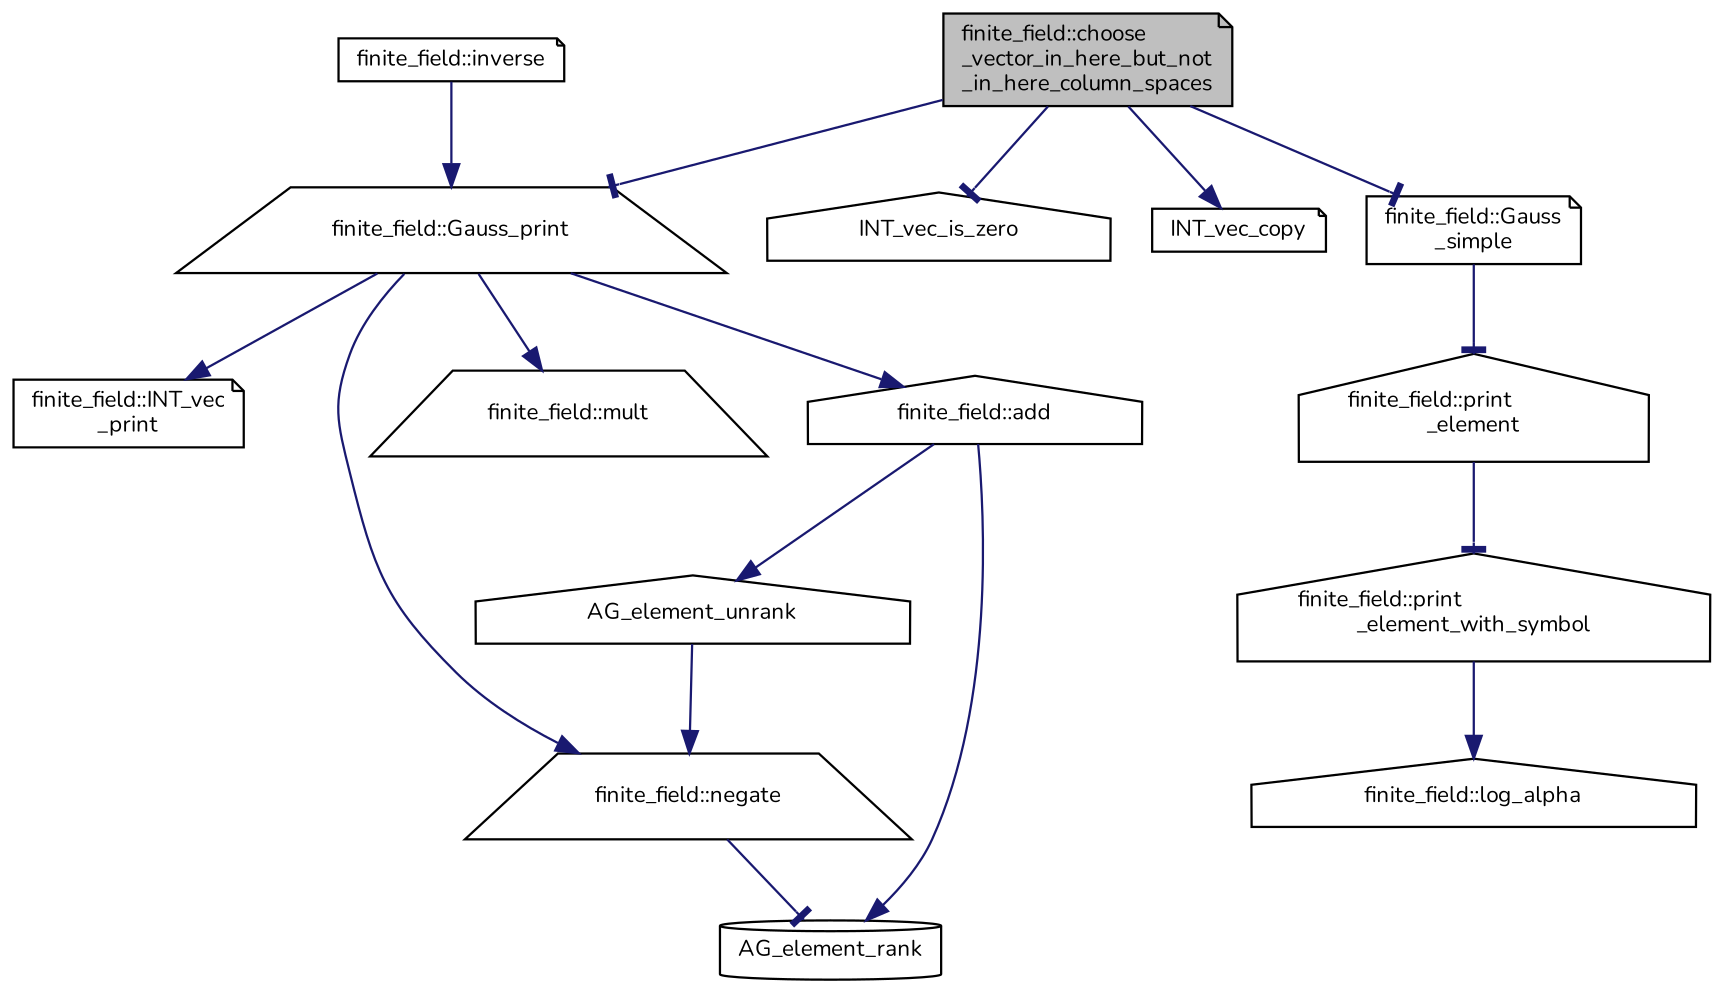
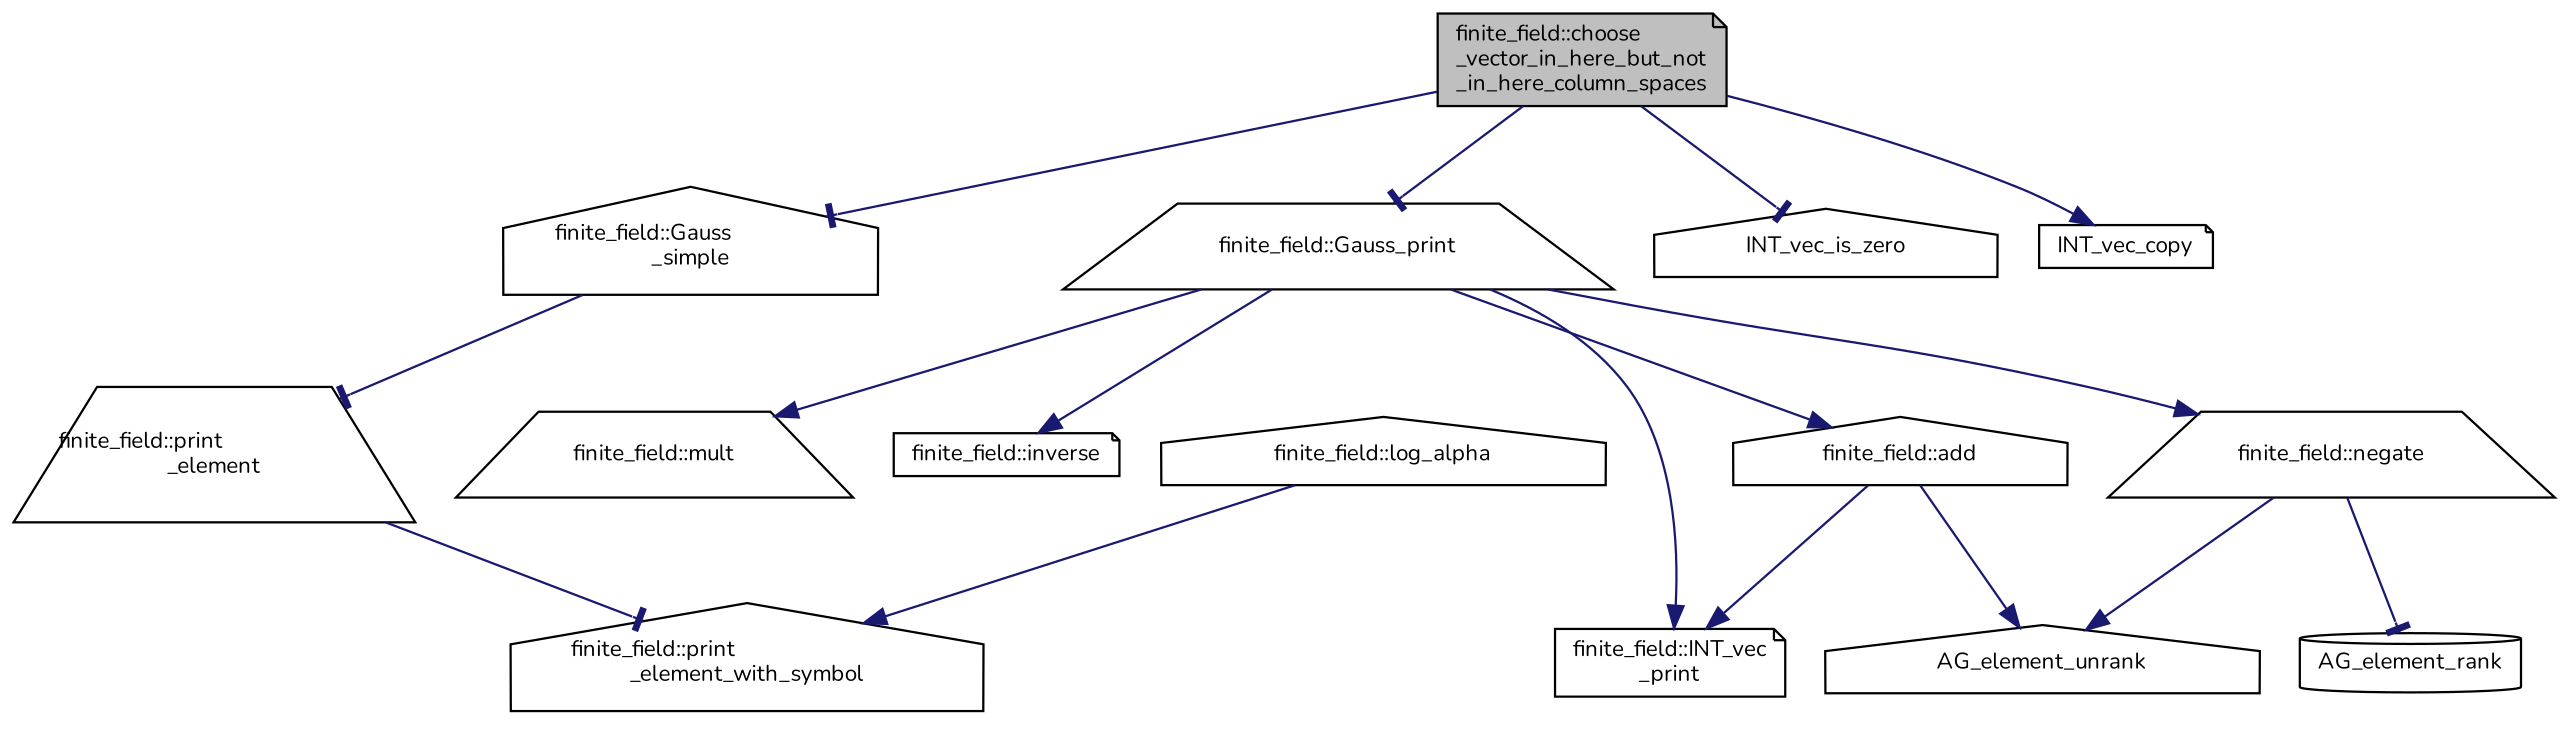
(451, 123) -> (1165, 355)
(1474, 230) -> (691, 247)
(1474, 414) -> (214, 455)
(974, 686) -> (1796, 549)
(691, 688) -> (2189, 557)
(1474, 699) -> (1090, 551)
